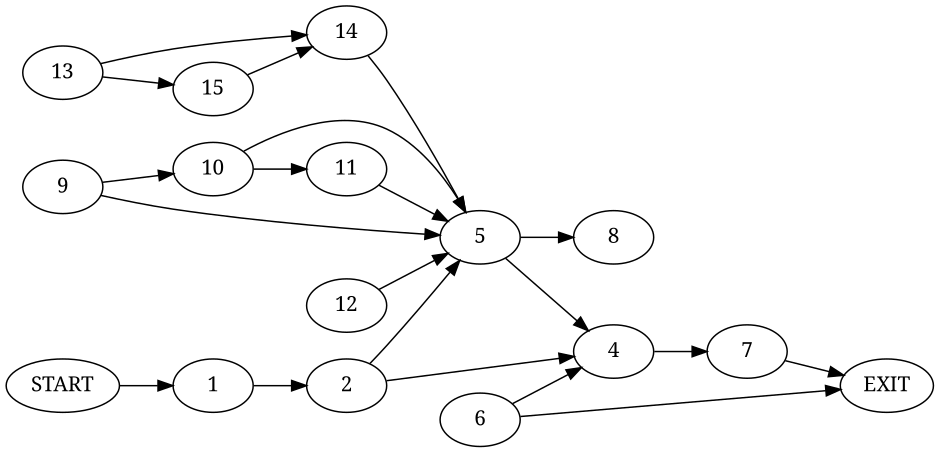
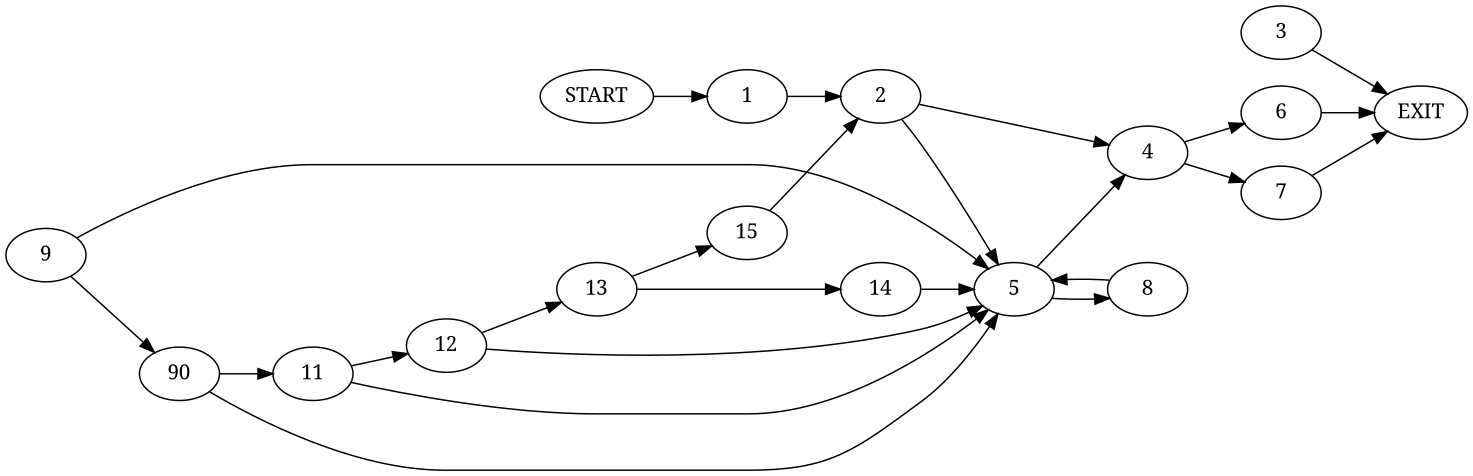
none -> (1281, 33)
(273, 64) -> (815, 164)
(213, 169) -> (179, 374)
none -> (1088, 279)
none -> (515, 320)
none -> (372, 361)
(540, 389) -> (1207, 135)
